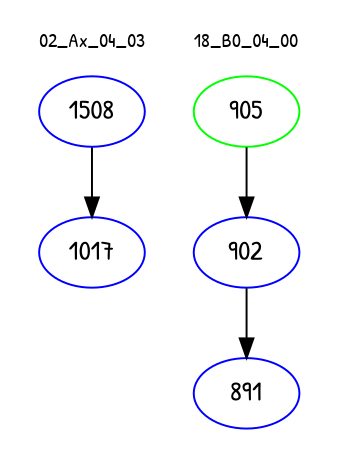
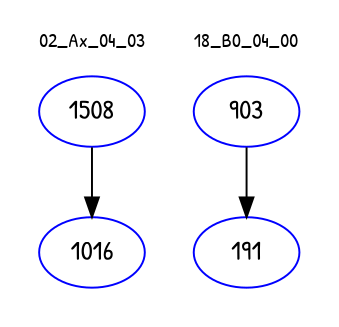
(247, 112) -> none
(92, 252) -> (92, 252)
(247, 252) -> (247, 112)
(247, 393) -> (247, 252)
